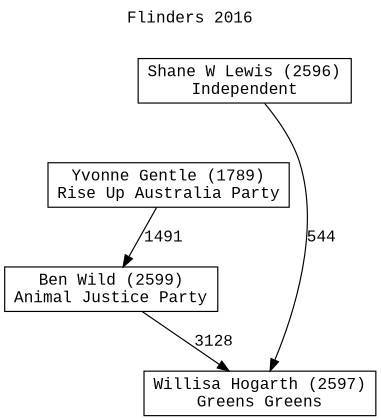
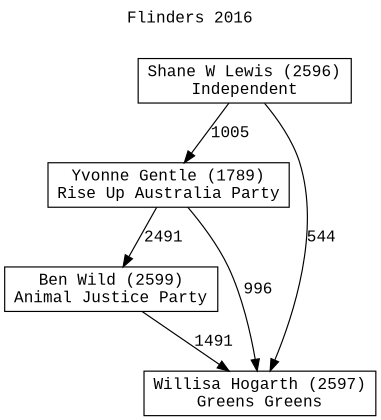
none -> (210, 128)
(164, 237) -> (164, 237)
none -> (233, 278)
(214, 341) -> (214, 341)
